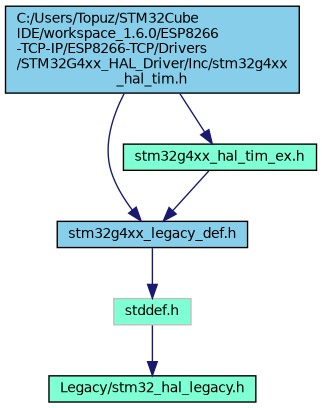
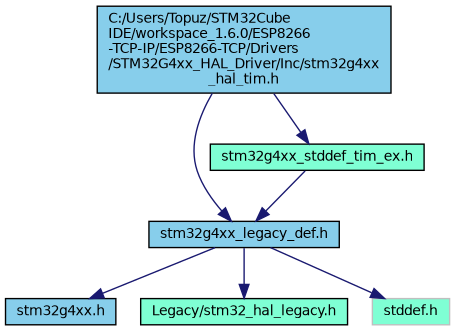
(220, 157) -> (317, 157)
none -> (61, 312)
(152, 343) -> (244, 266)
